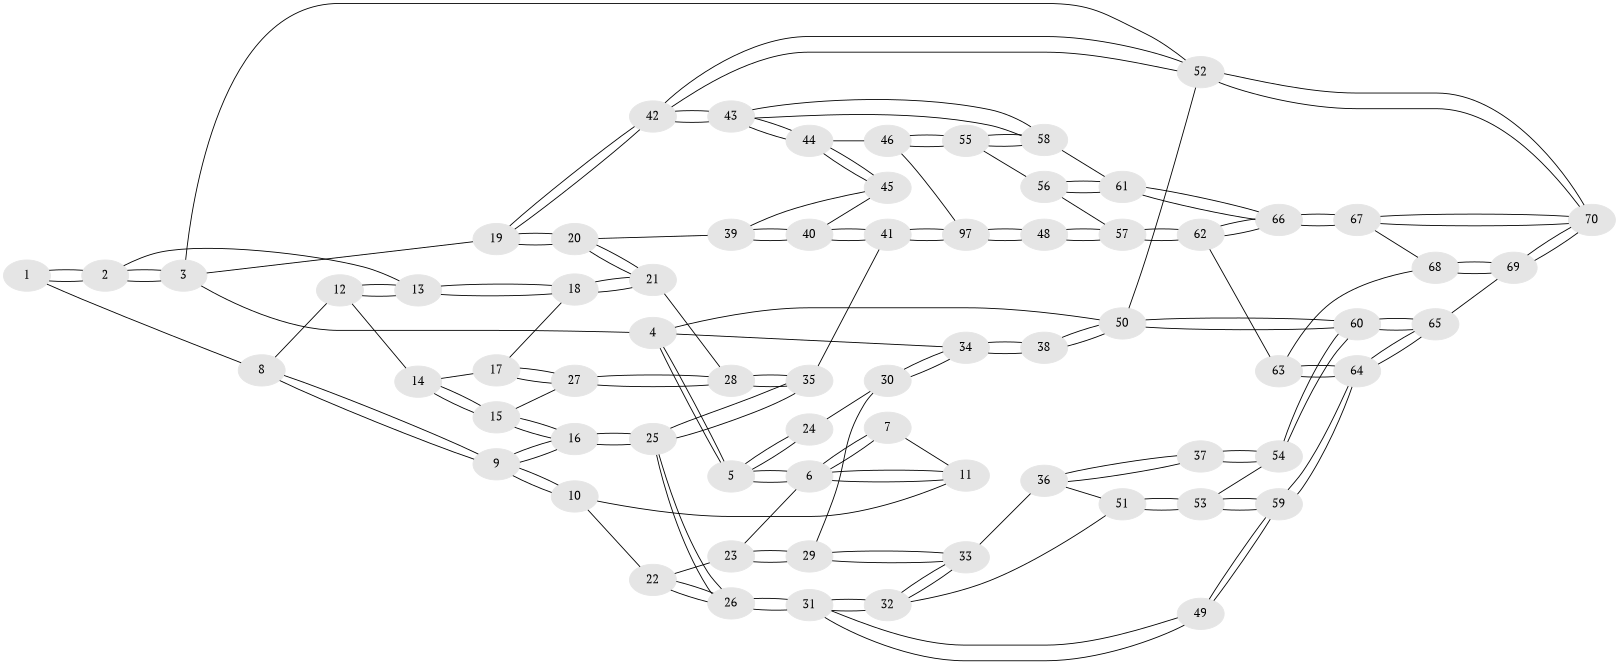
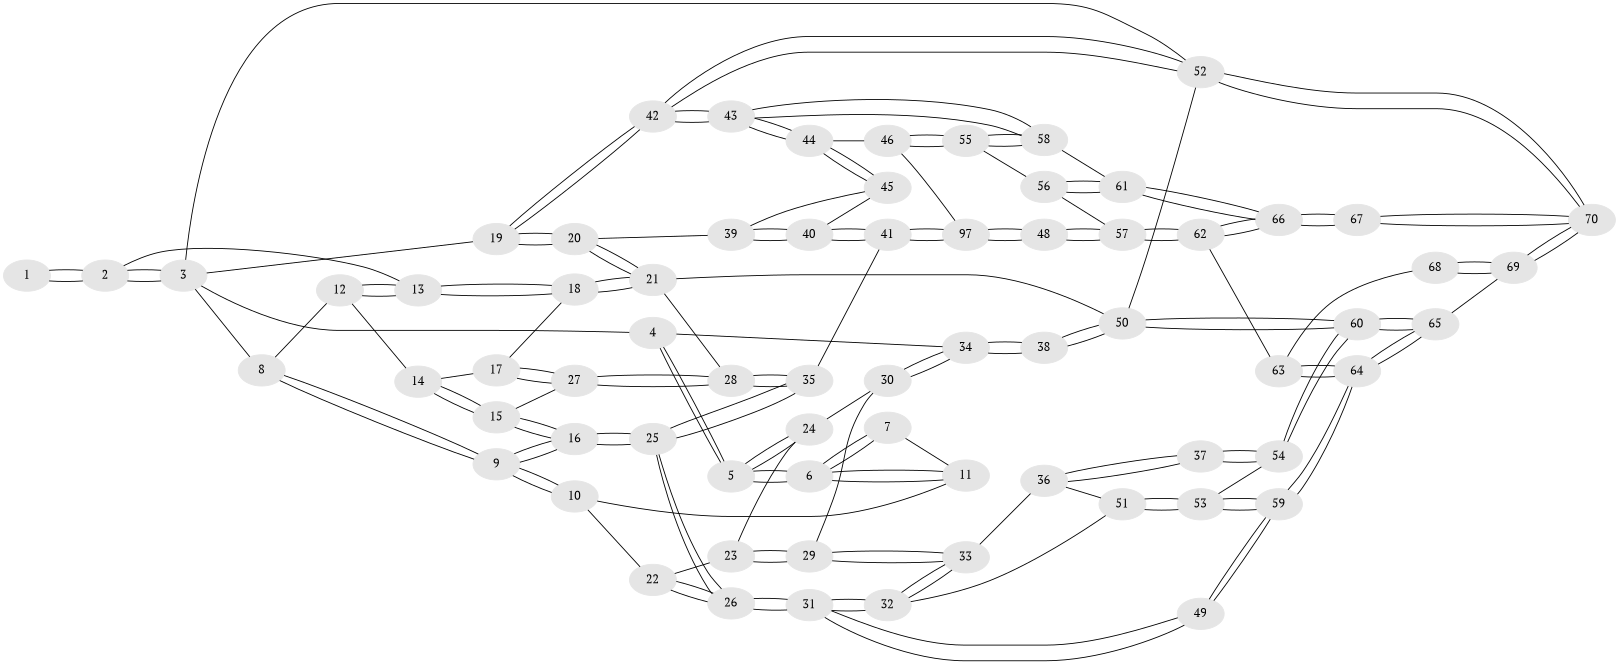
(1396, 244) -> none
(887, 308) -> (893, 275)
(144, 324) -> (222, 323)
(765, 522) -> (763, 490)
